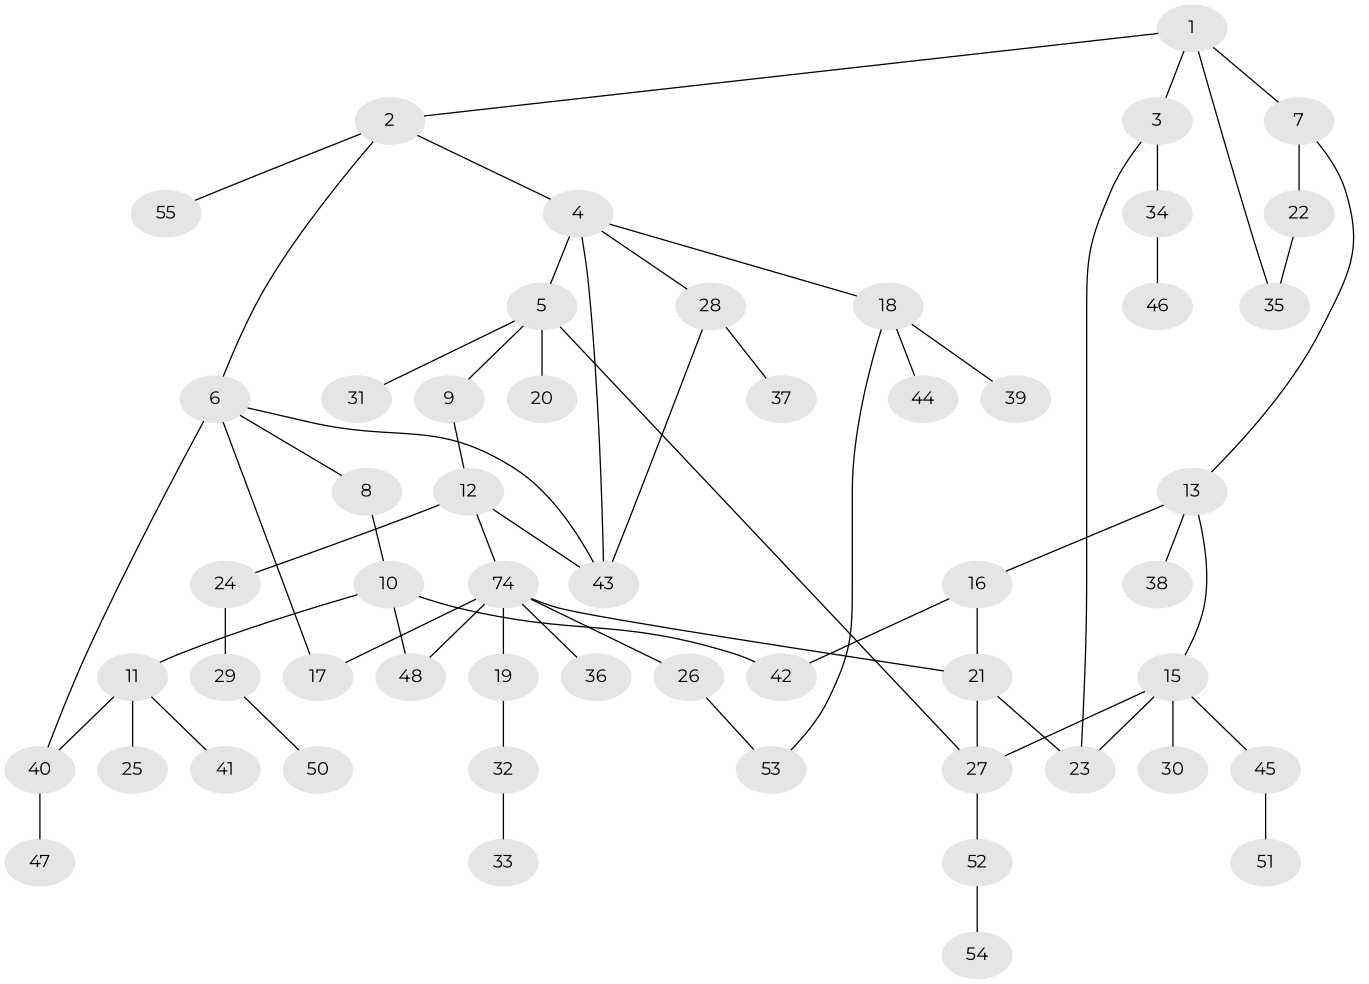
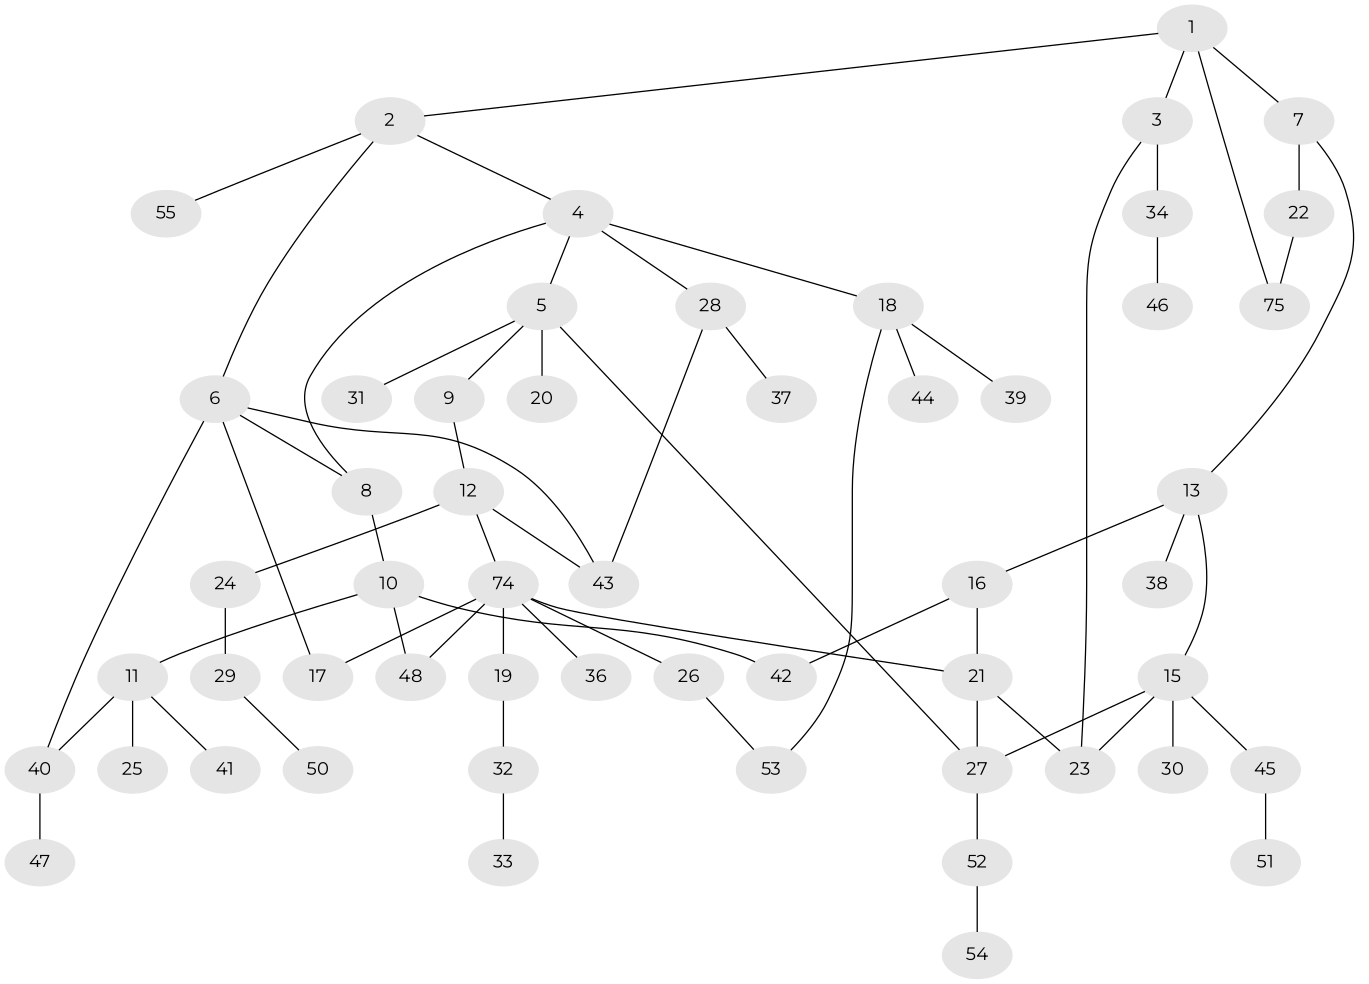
(1275, 306) -> (1275, 306)
(597, 399) -> (368, 310)
